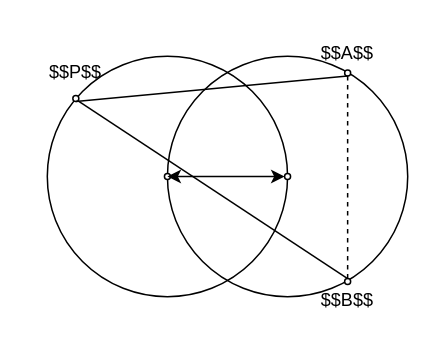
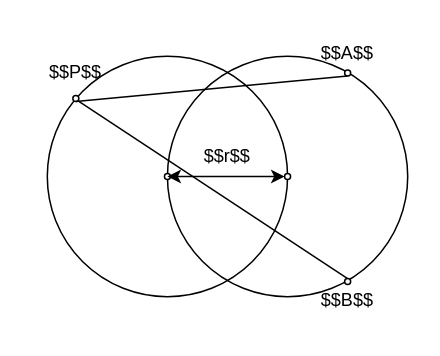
none -> (227, 157)
(347, 177) -> none
